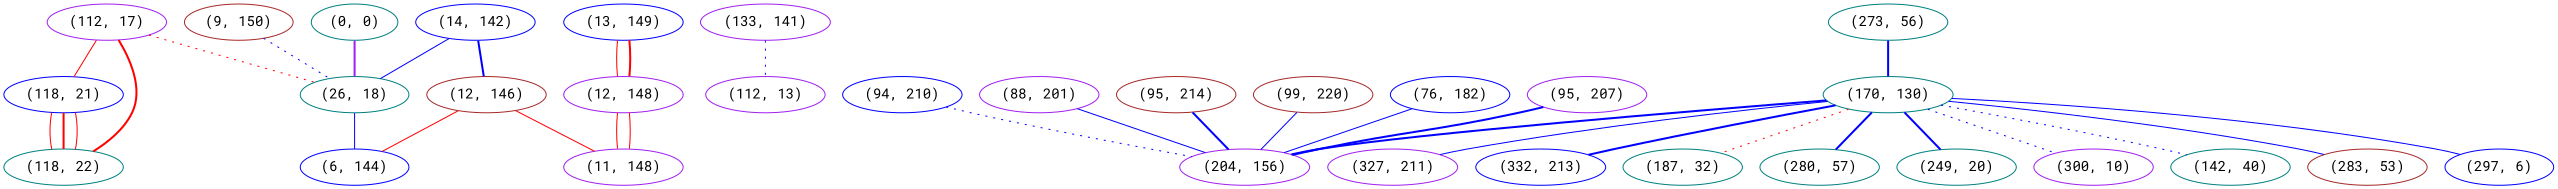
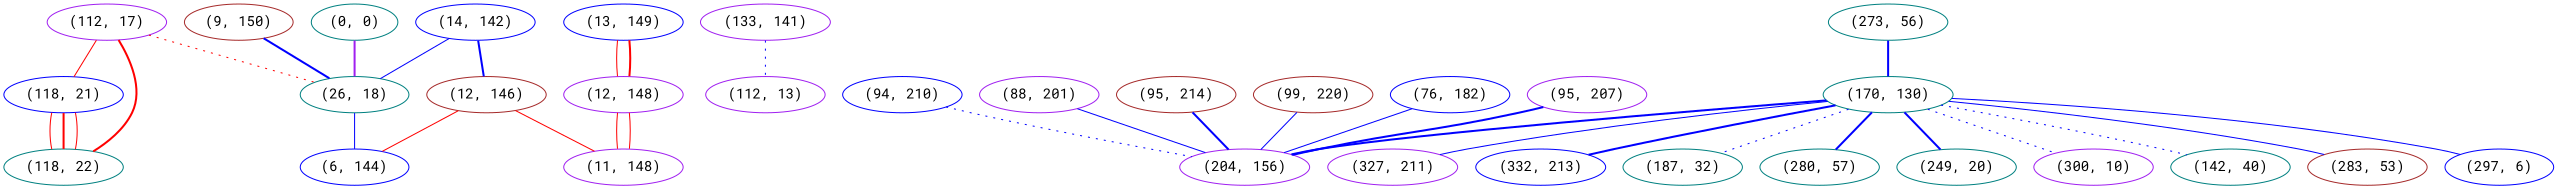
(297, 58) -> (297, 58)
(1785, 131) -> (1785, 131)
